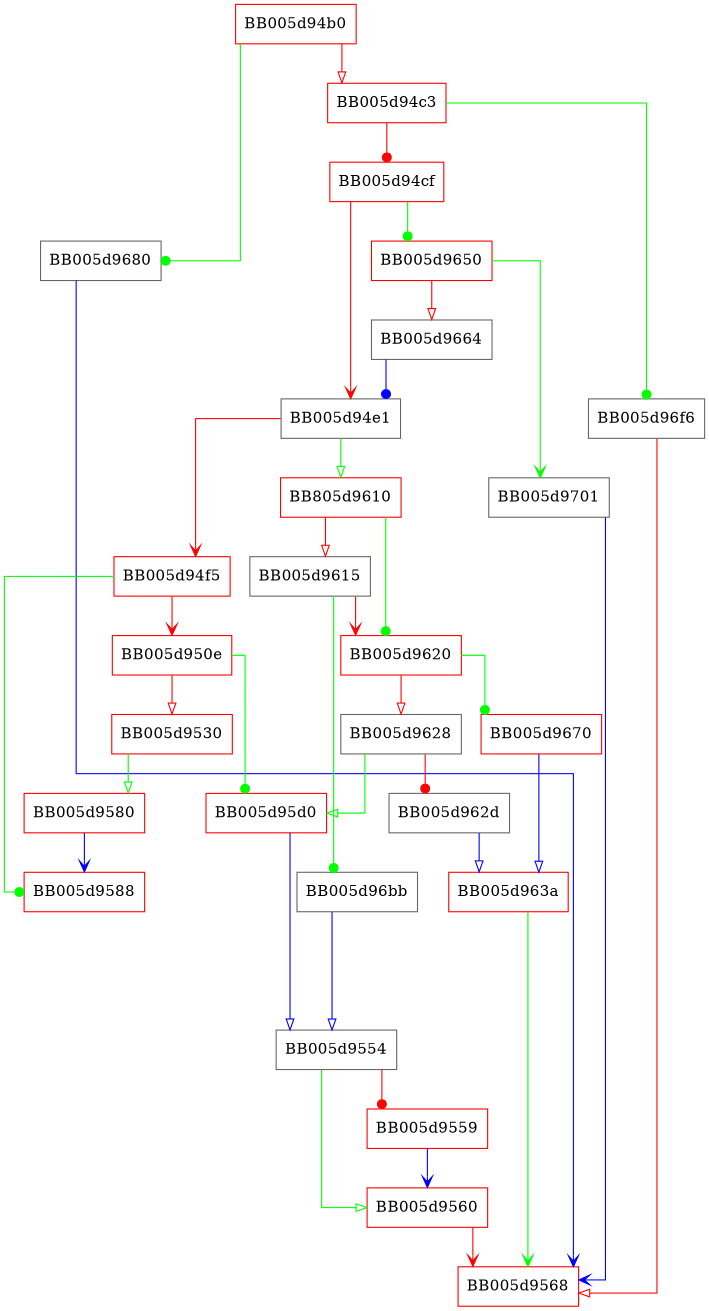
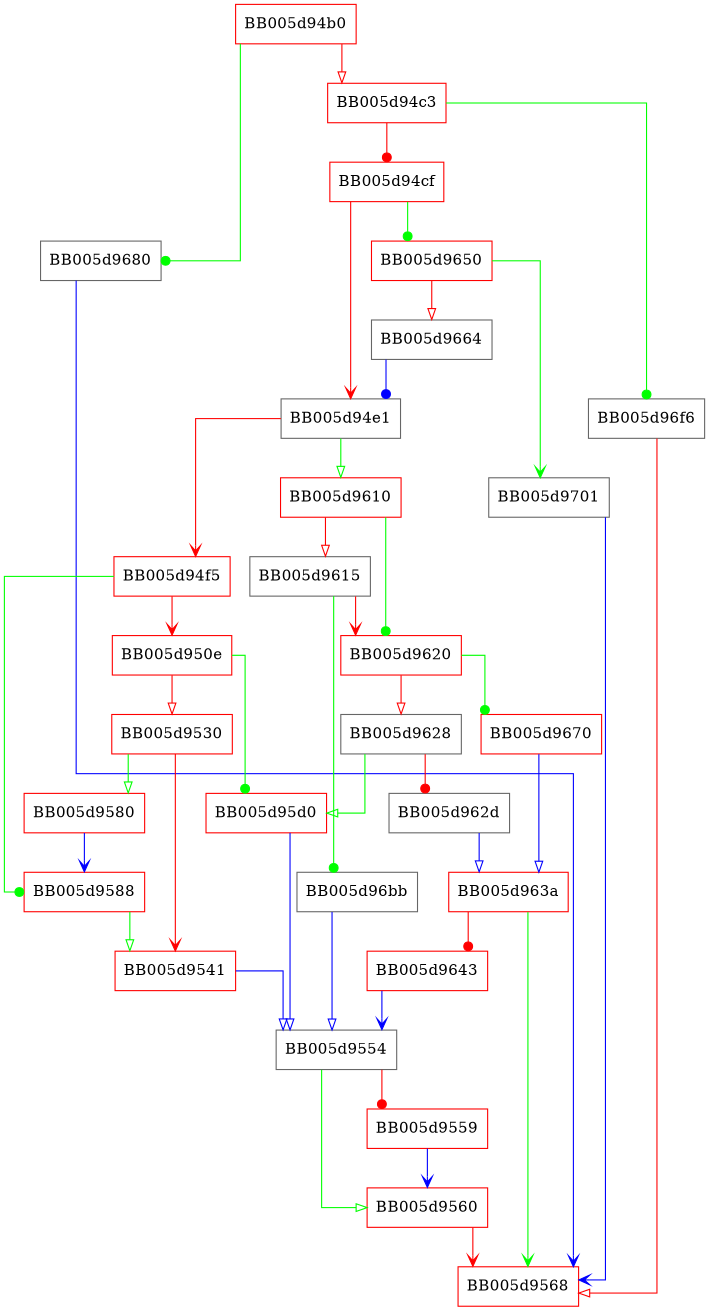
(341, 498) -> (341, 498)
none -> (175, 971)
none -> (427, 971)
